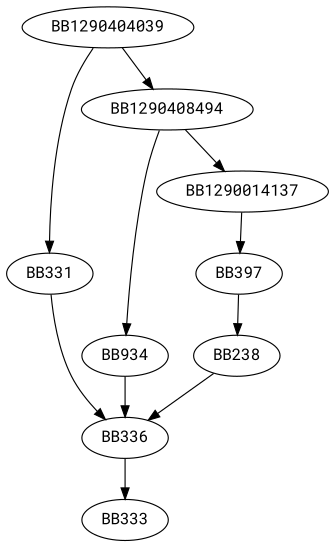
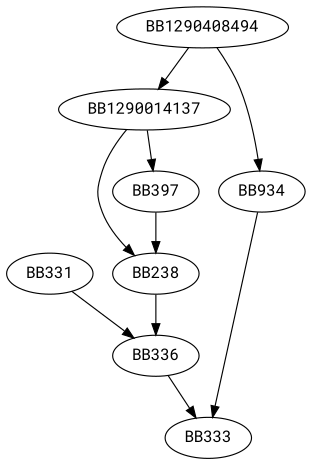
(108, 27) -> none
none -> (98, 189)
(125, 391) -> (236, 309)
